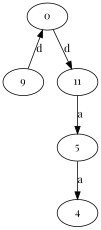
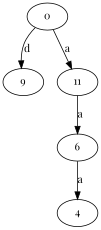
(67, 49) -> (67, 49)
(34, 53) -> (25, 43)
(78, 148) -> (78, 148)
